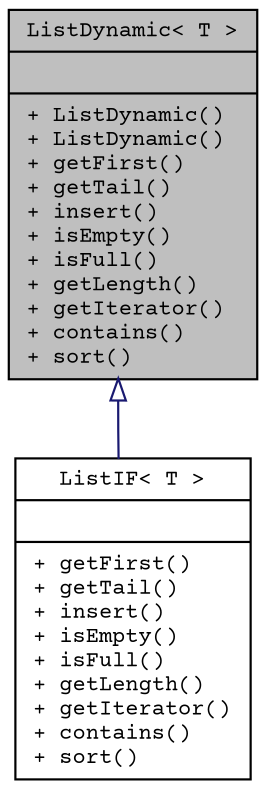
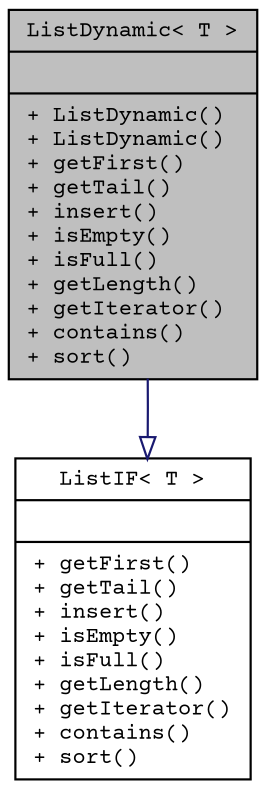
(118, 430) -> (148, 408)
